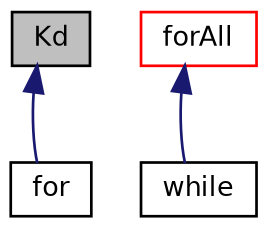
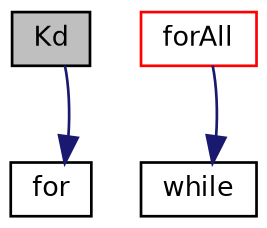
(33, 128) -> (69, 101)
(181, 128) -> (217, 101)
